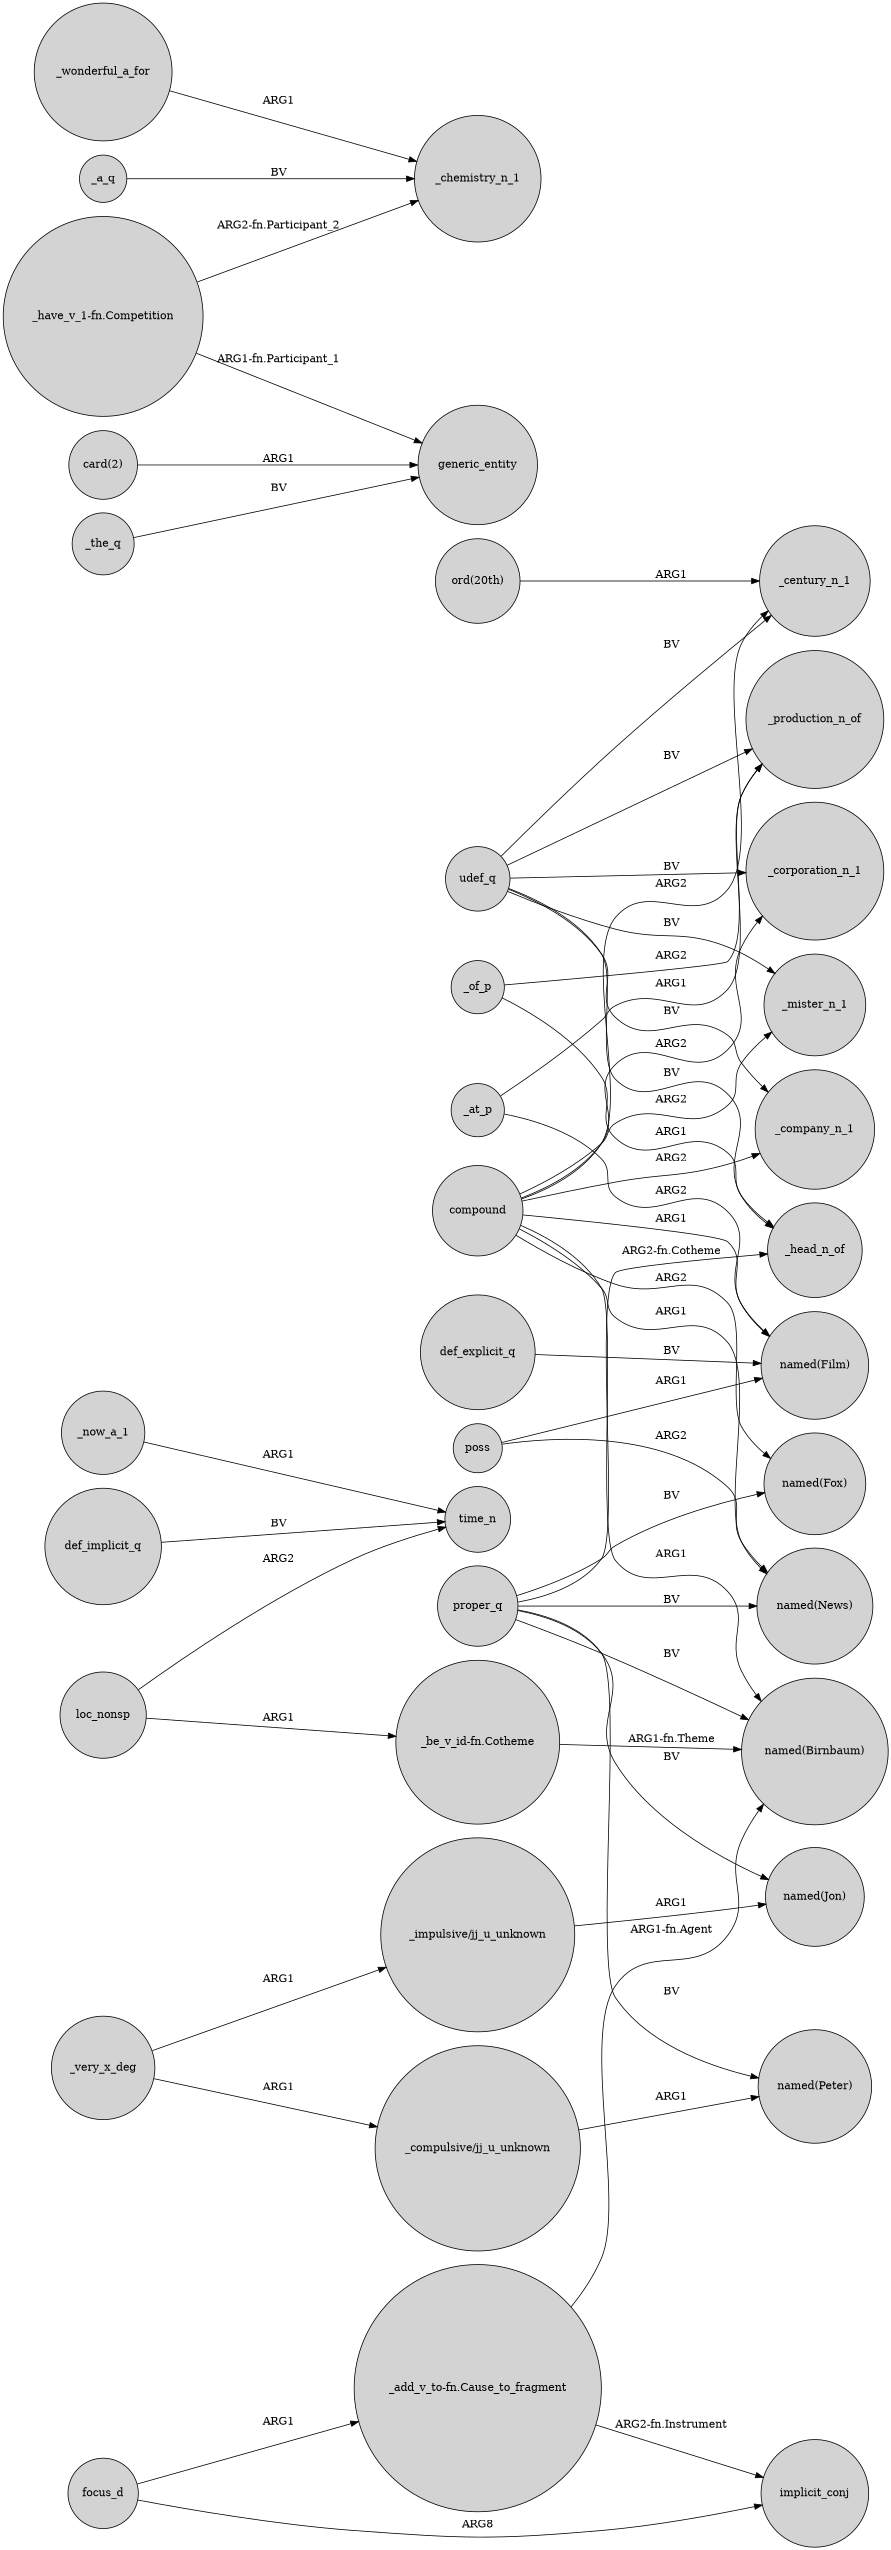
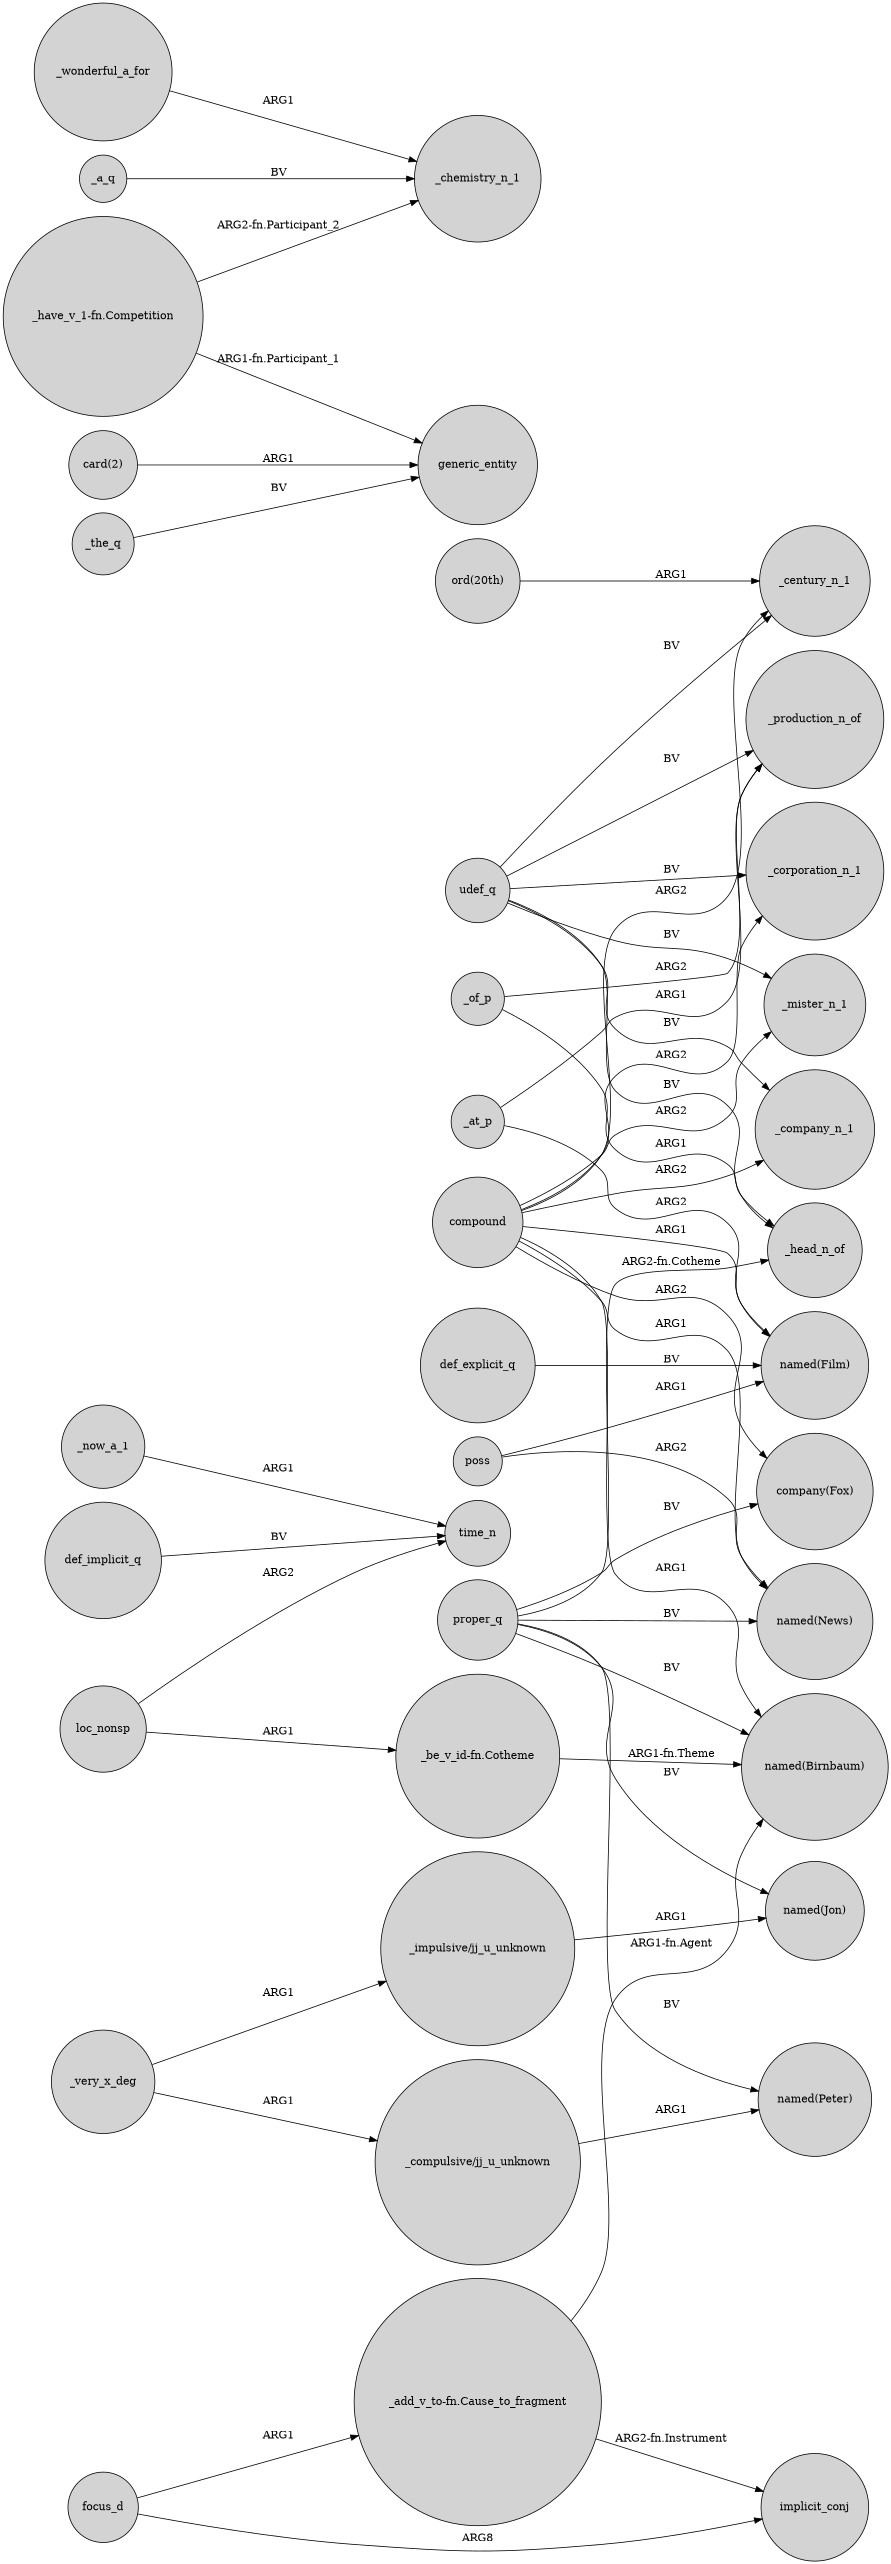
(815, 1484) -> (815, 1492)
